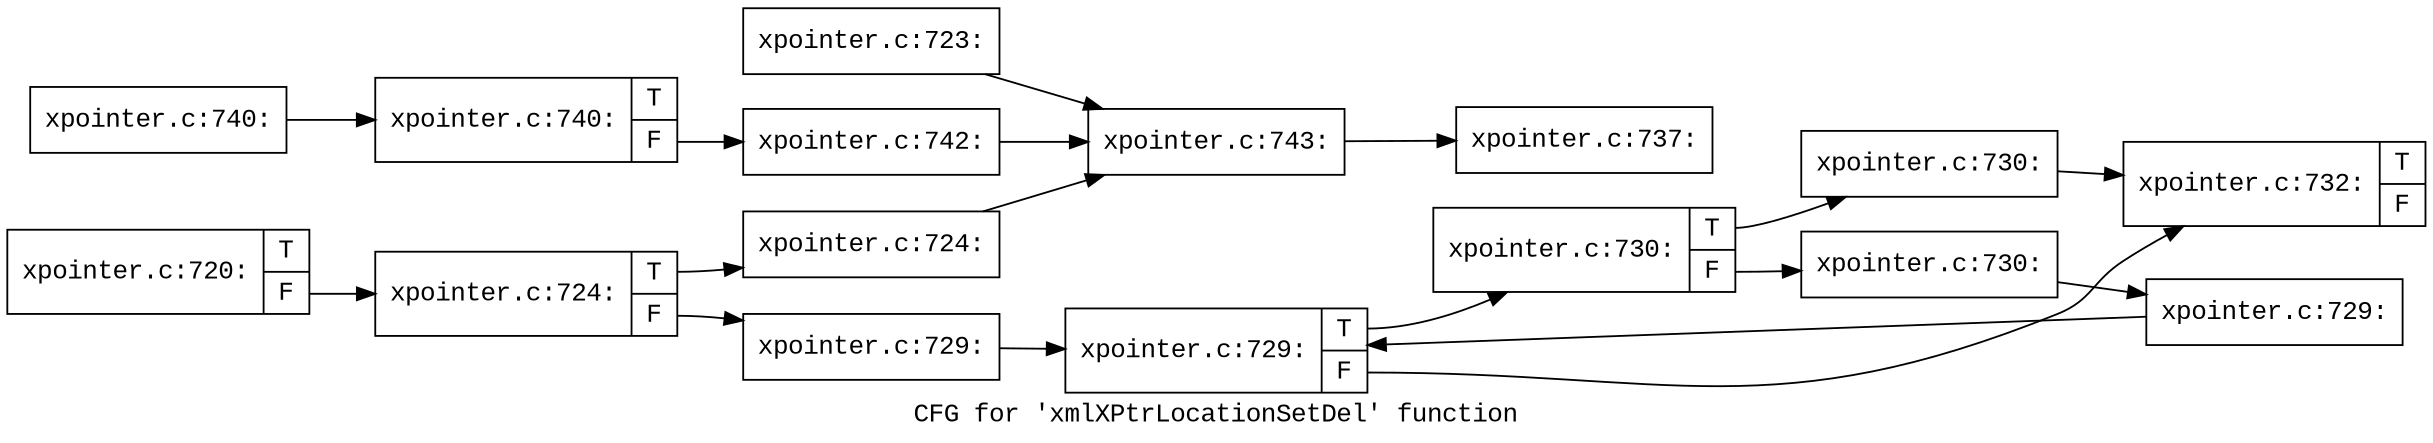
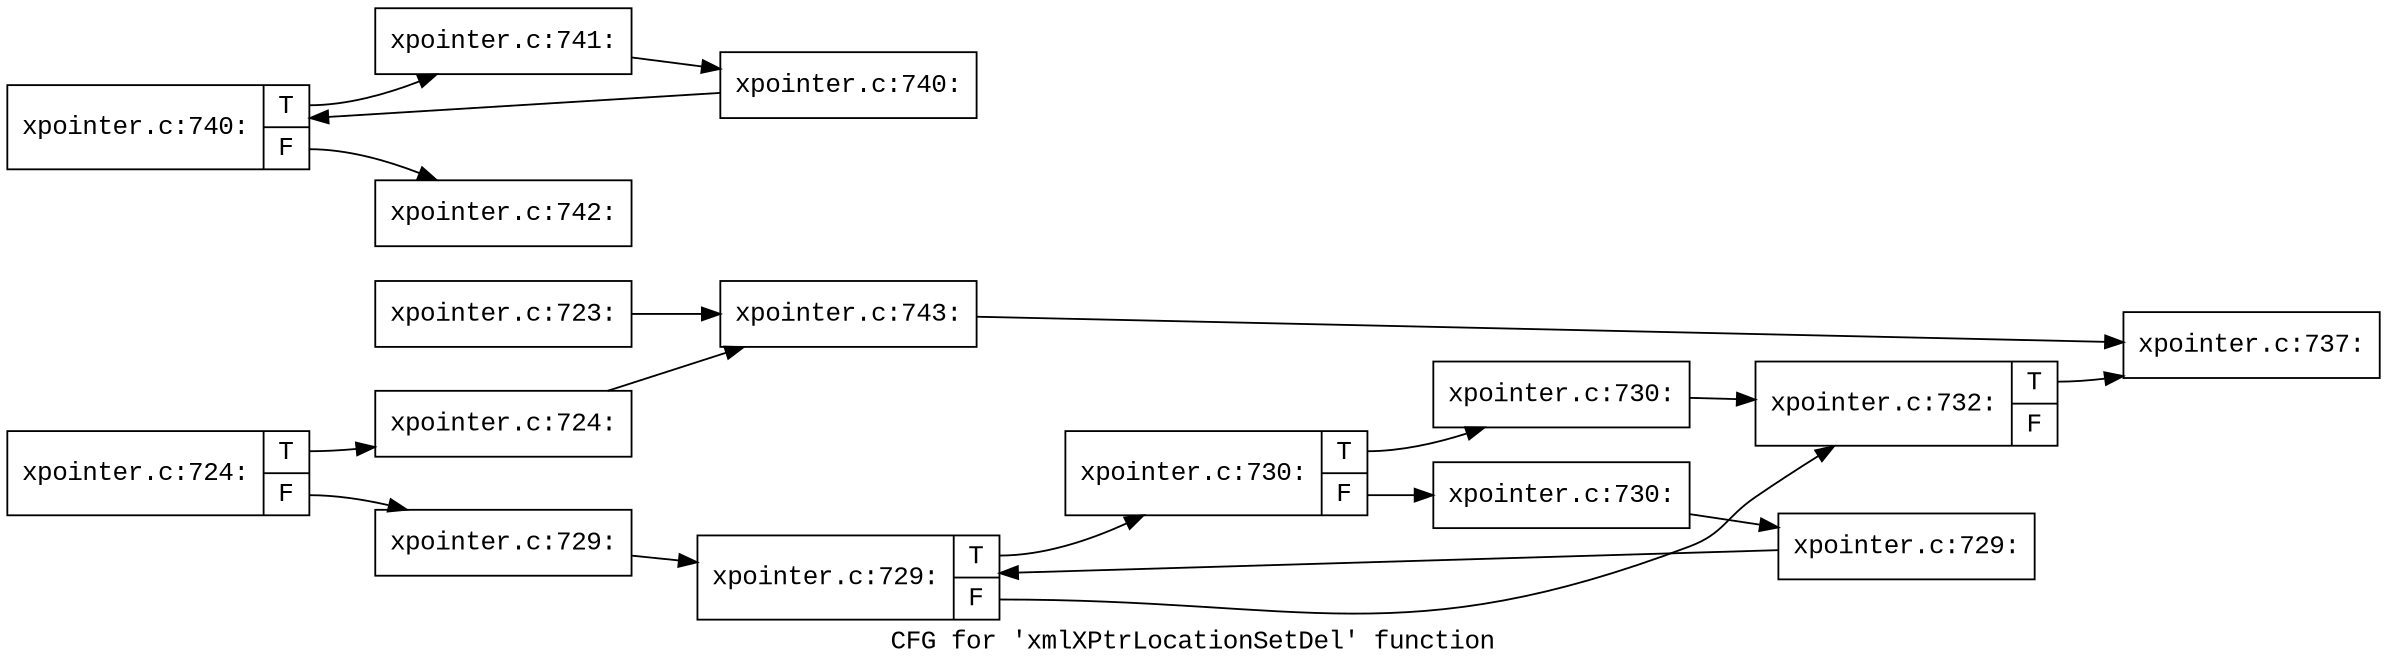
none -> (503, 41)
(1035, 142) -> none
(158, 272) -> none
none -> (2081, 381)
